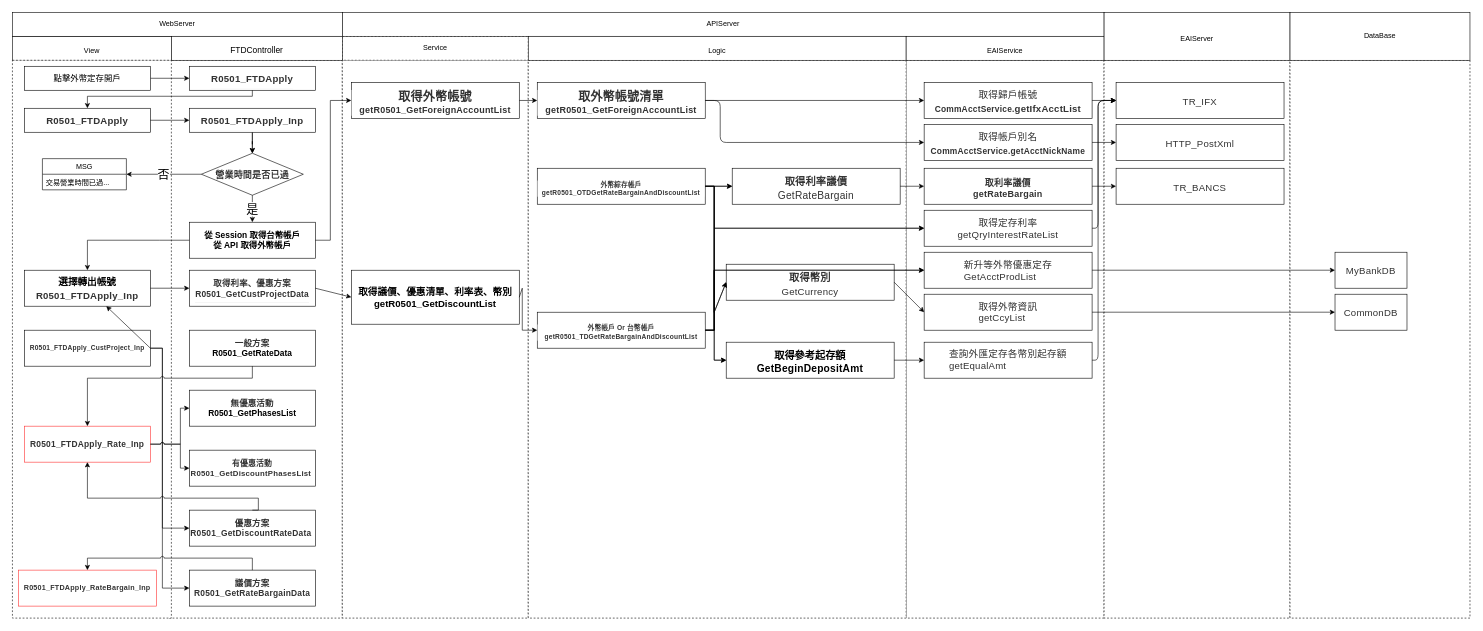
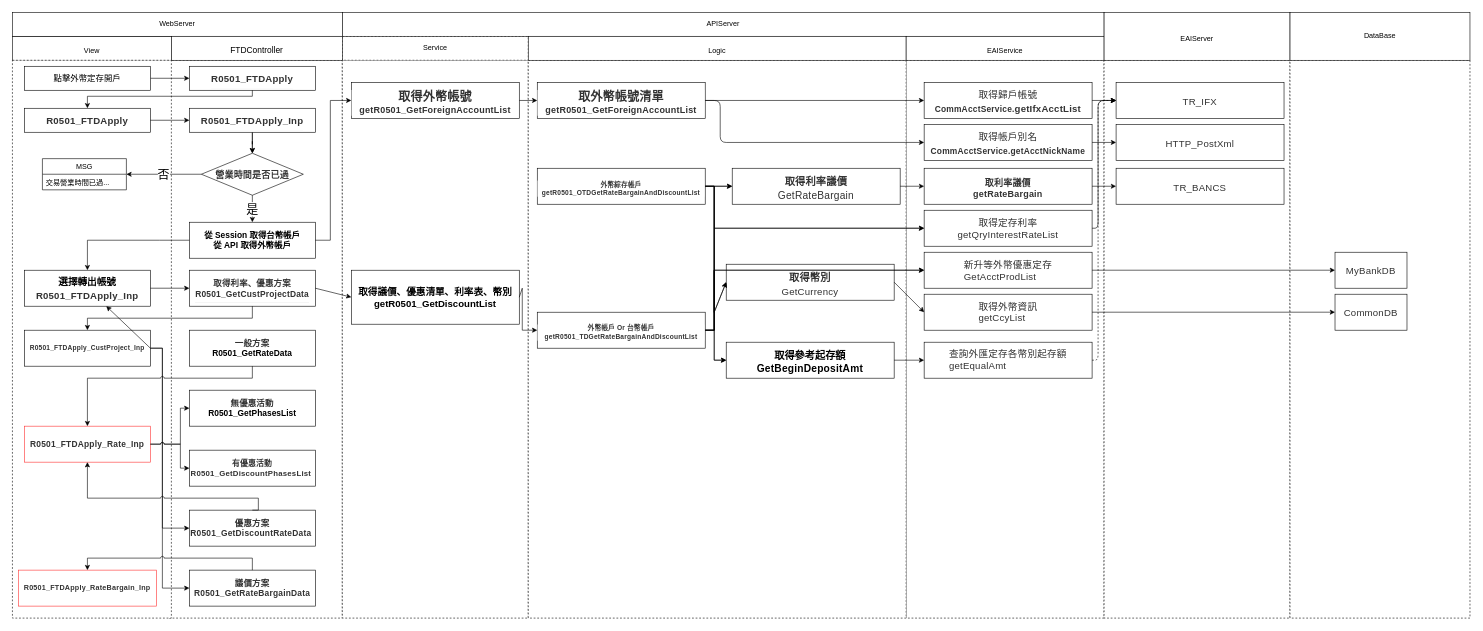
(1098, 298) -> (1098, 298)
none -> (252, 313)
